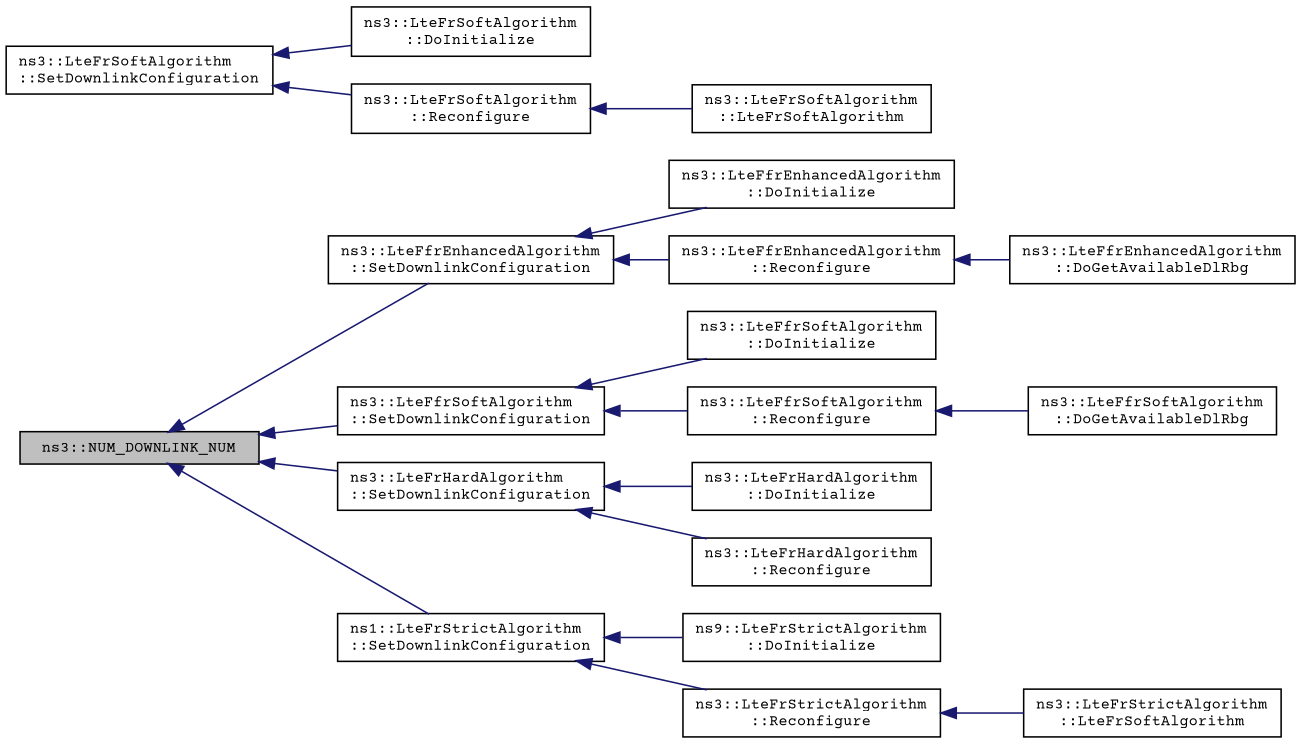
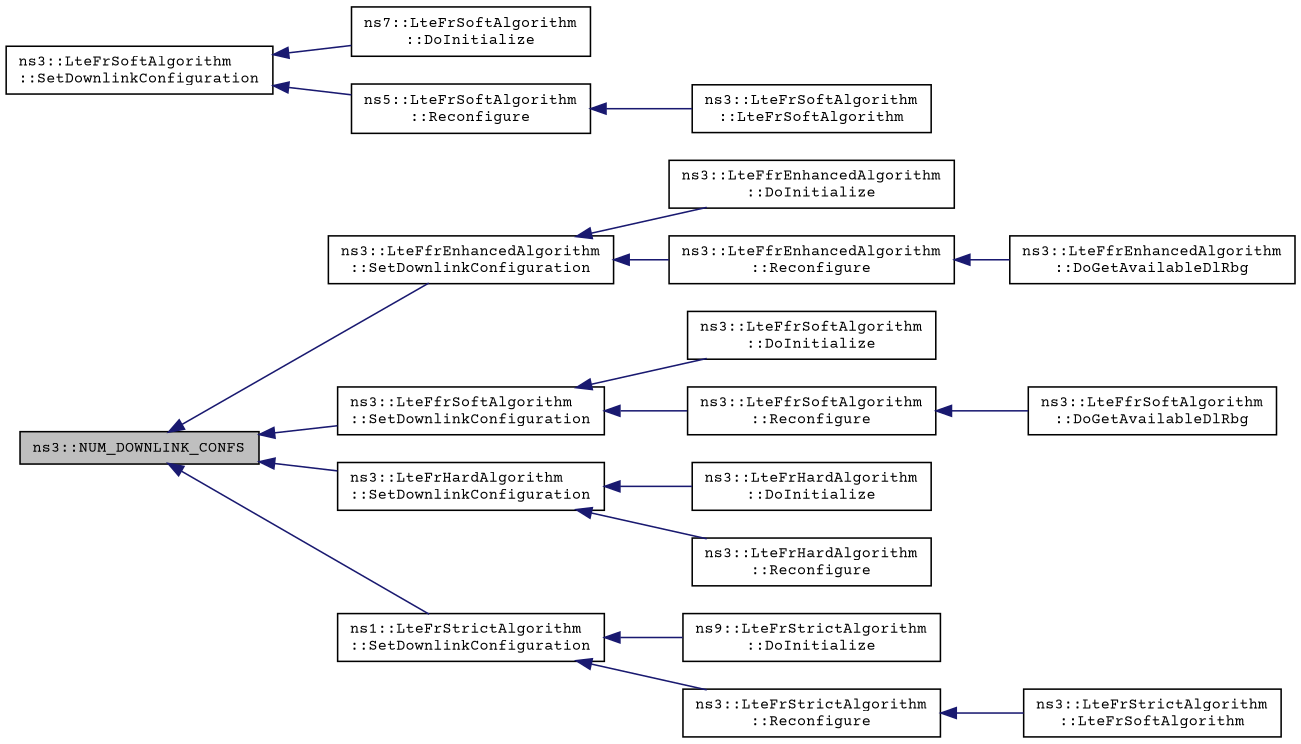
(471, 32) -> (471, 32)
(471, 109) -> (471, 109)
(140, 448) -> (140, 448)
